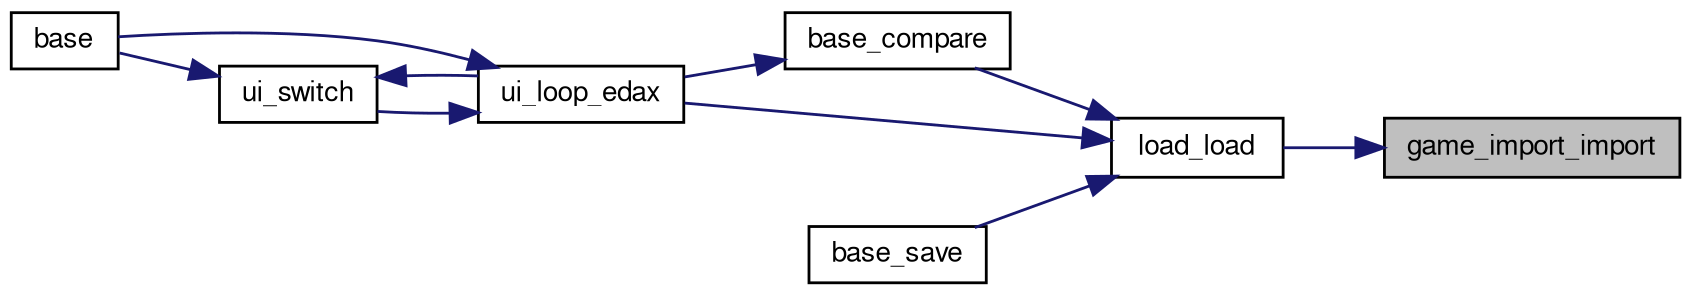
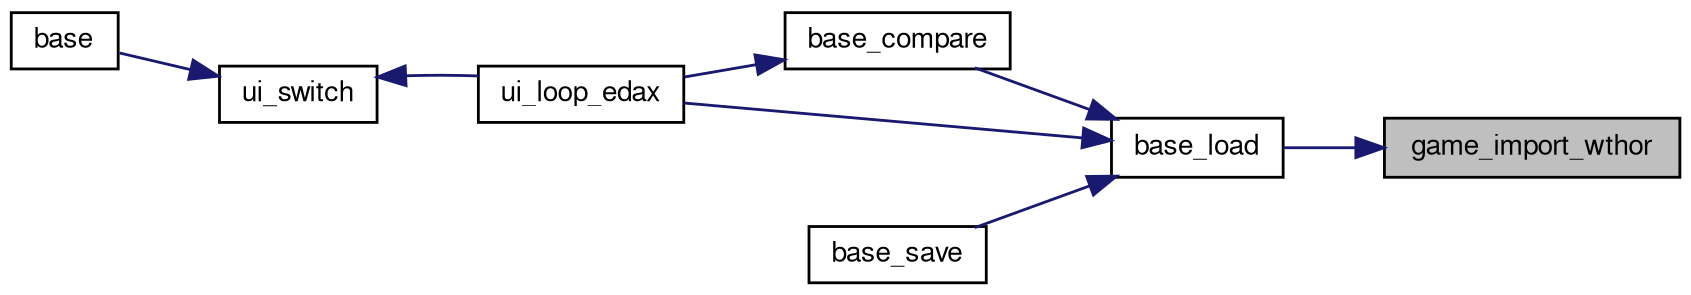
(295, 34) -> none
(414, 113) -> none
(1197, 148) -> (1197, 148)
(1532, 148) -> (1532, 148)
